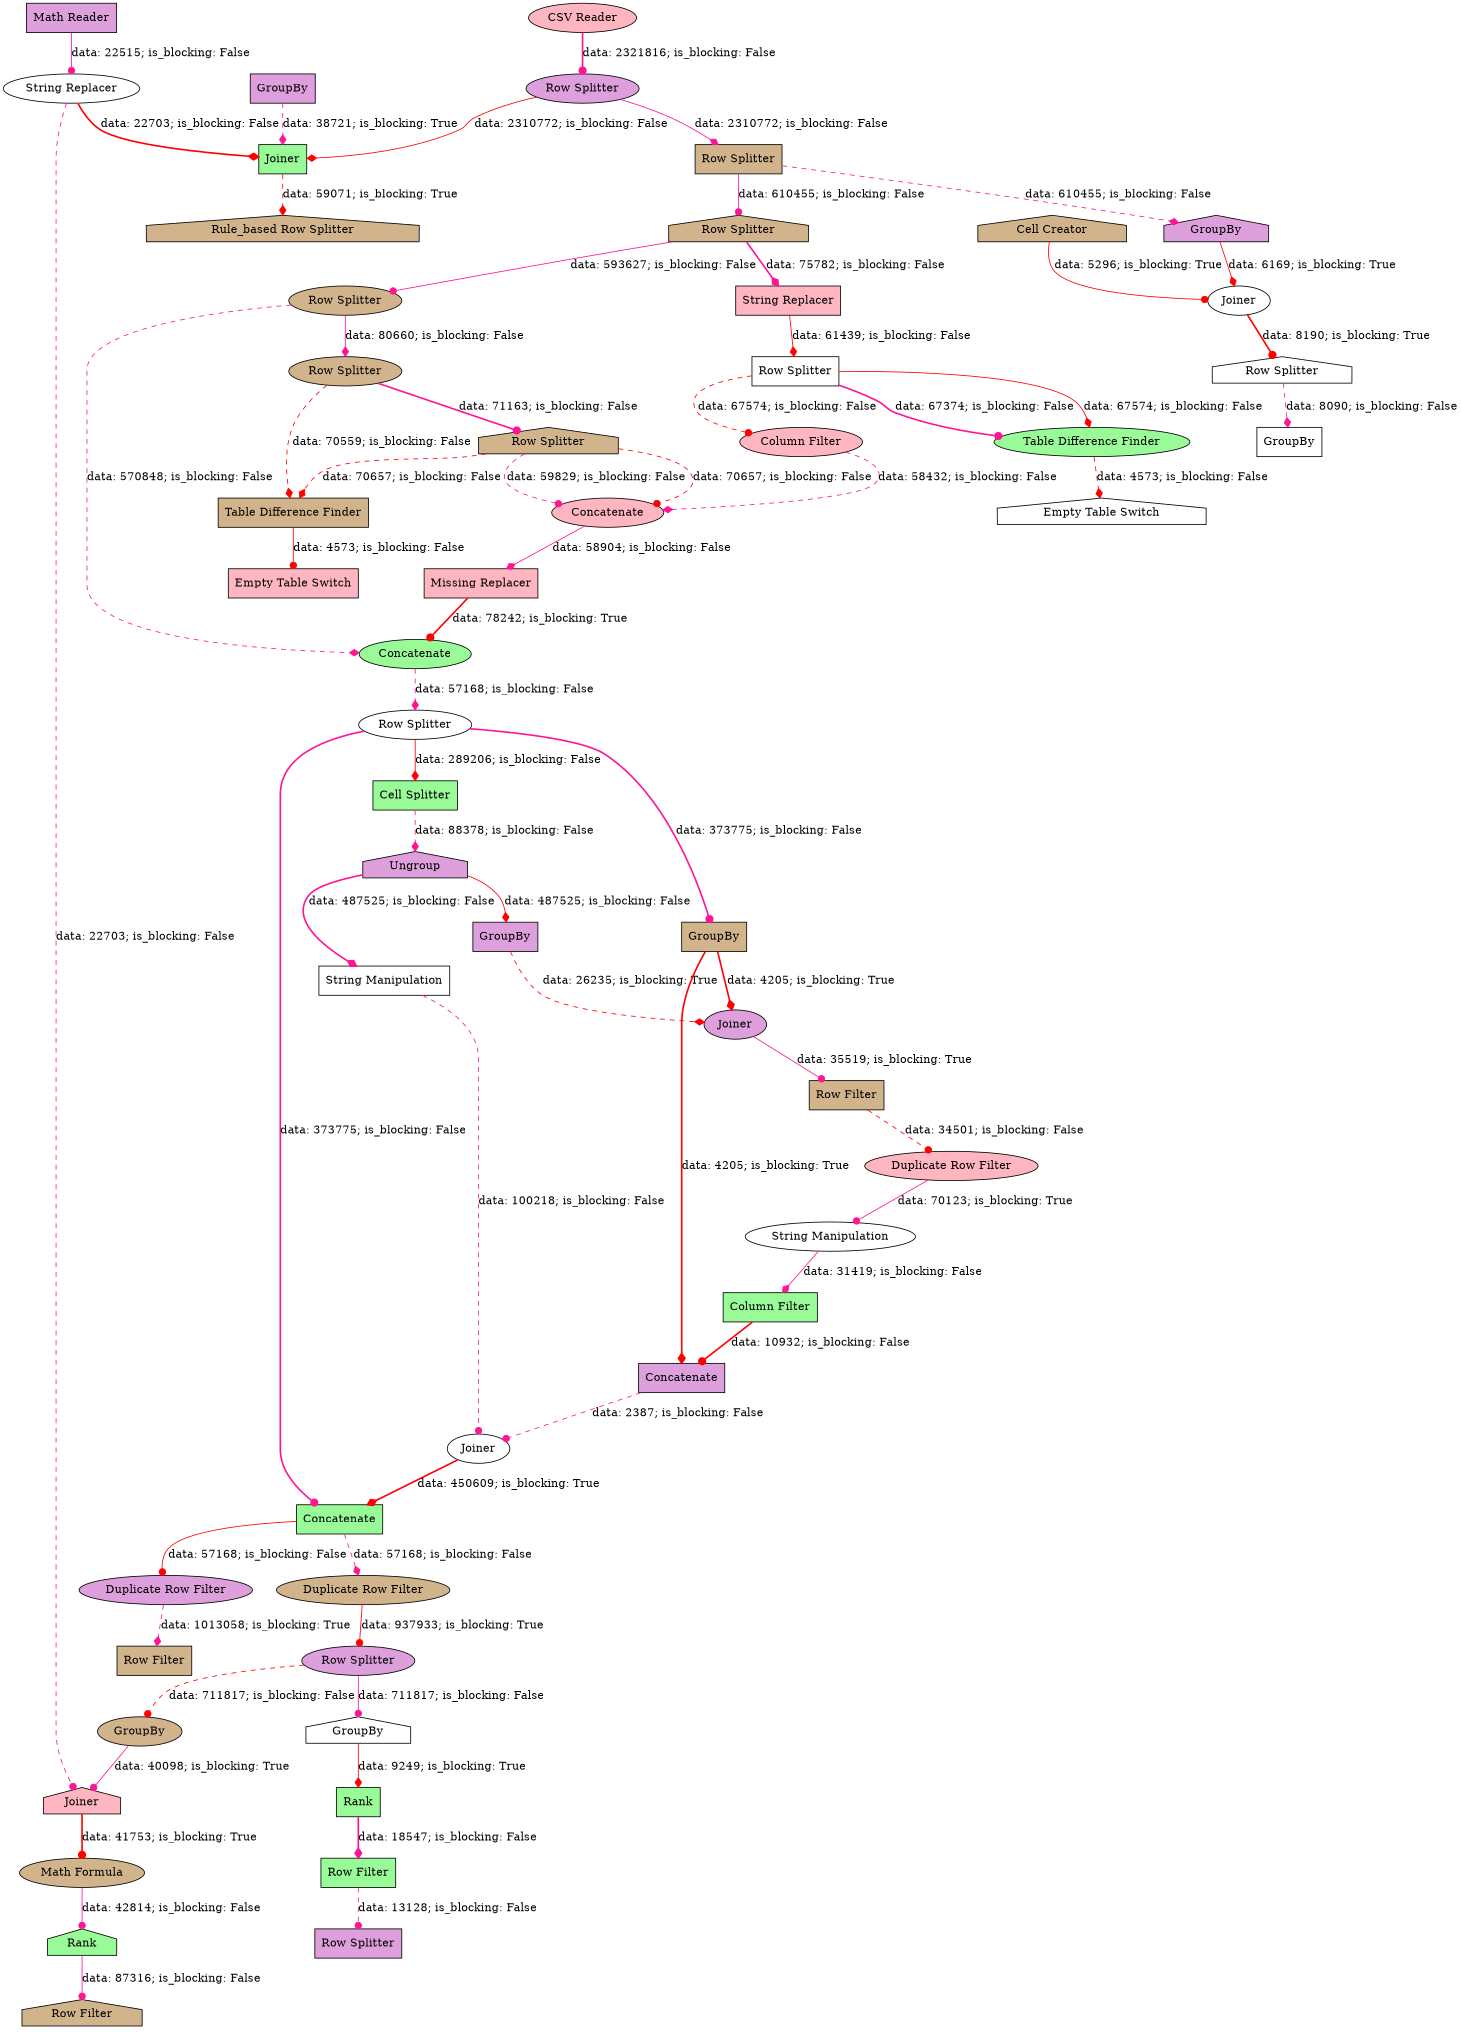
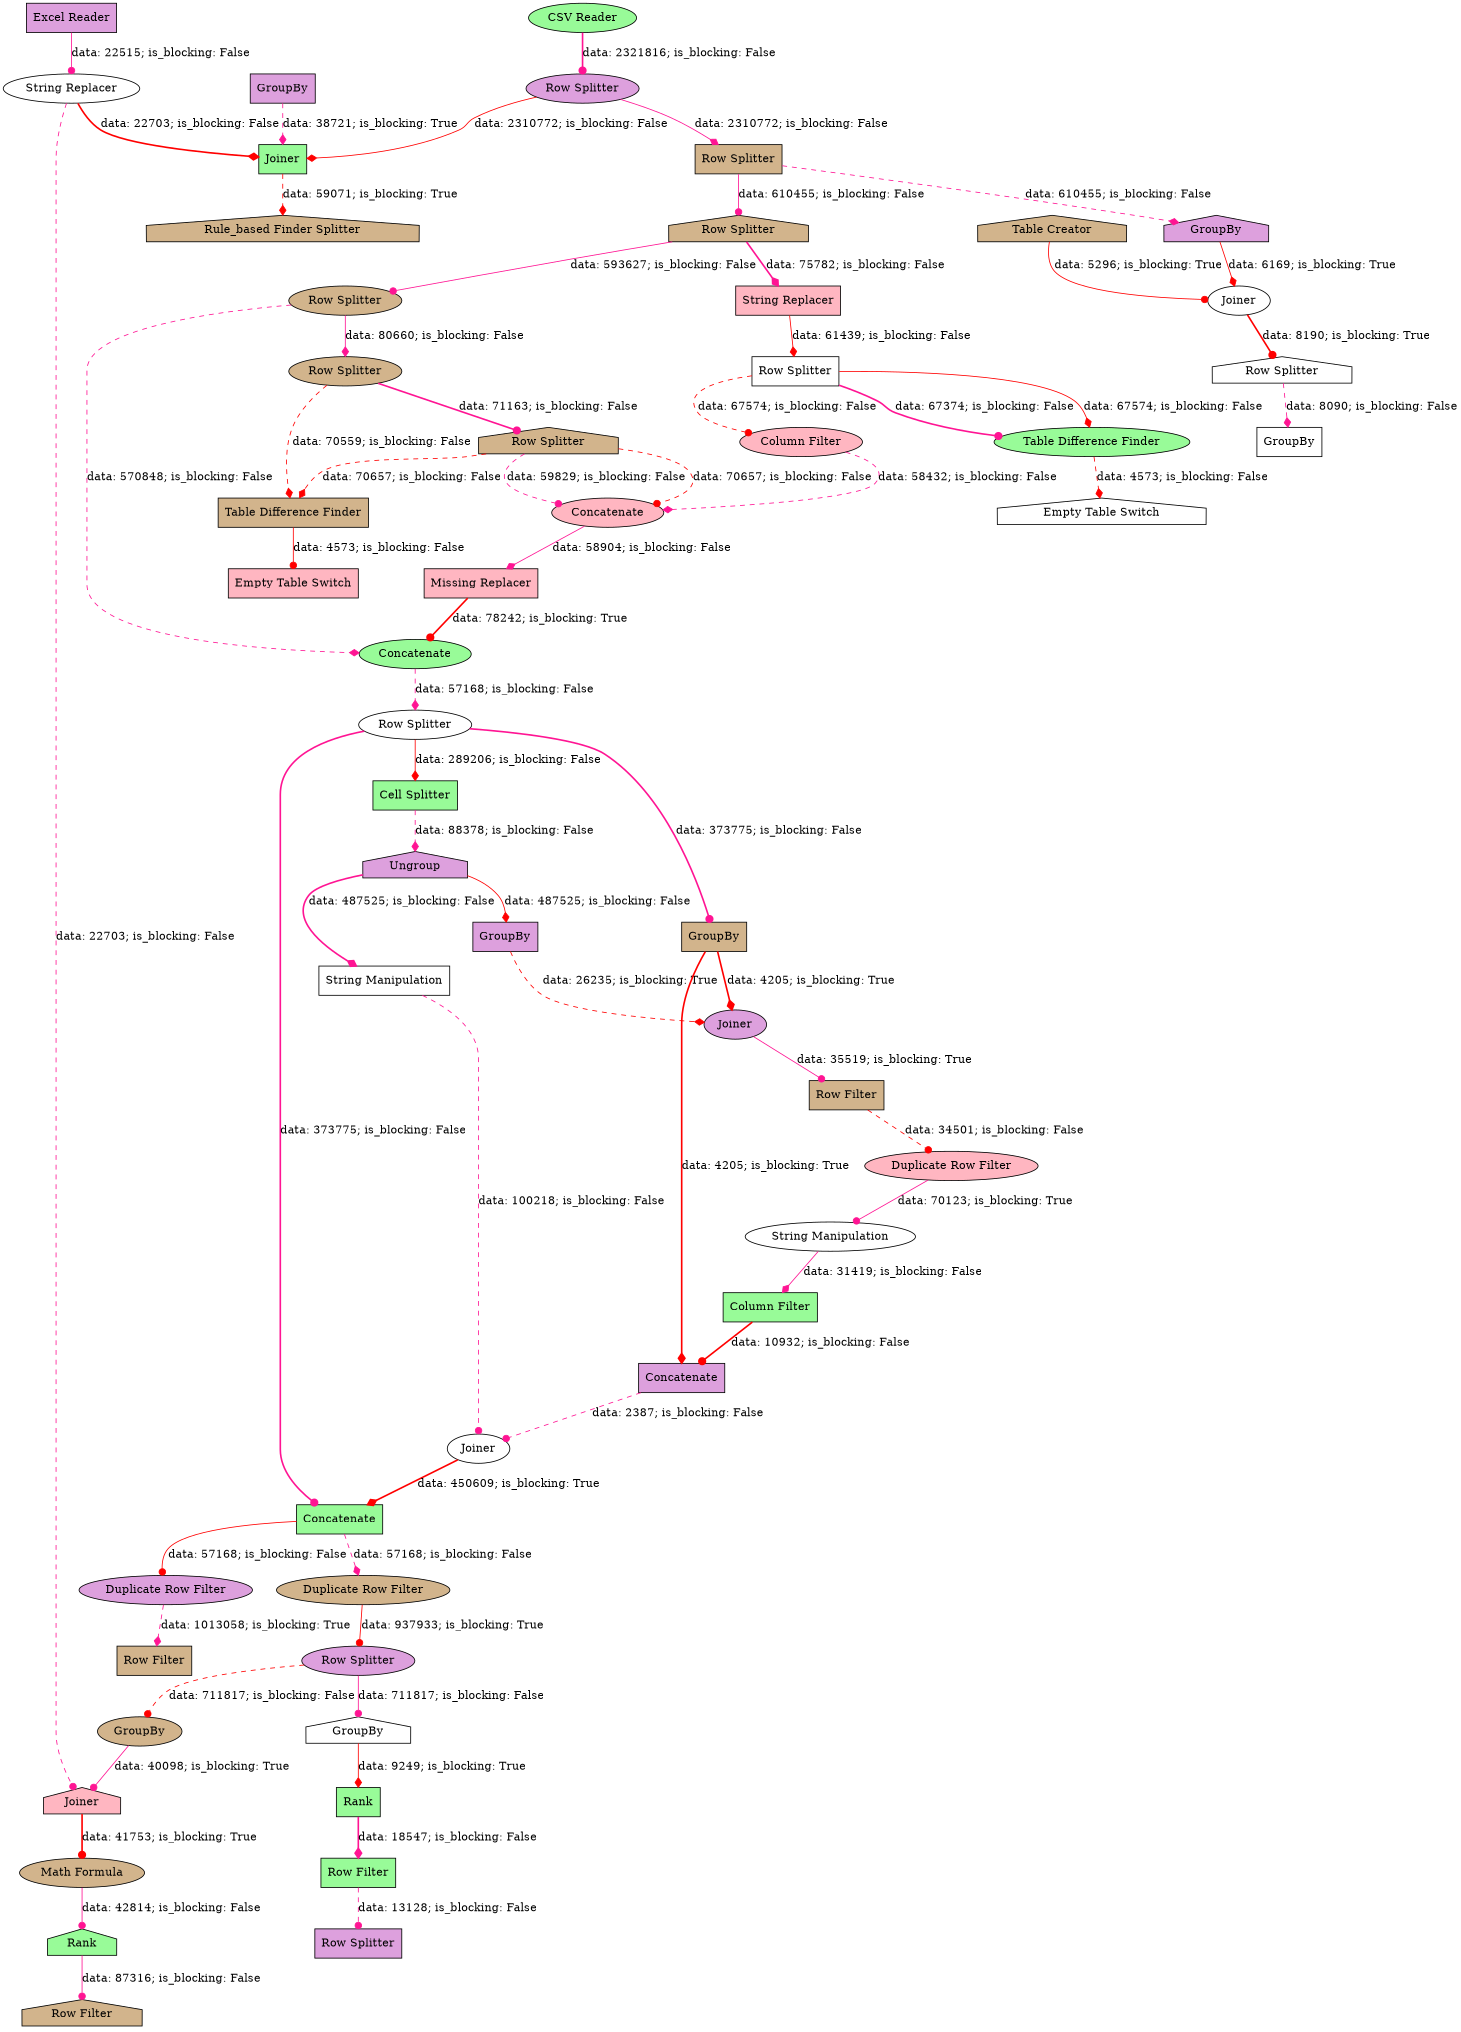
(72, 18) -> (72, 18)
(583, 18) -> (583, 18)
(283, 230) -> (283, 230)
(1052, 230) -> (1052, 230)
